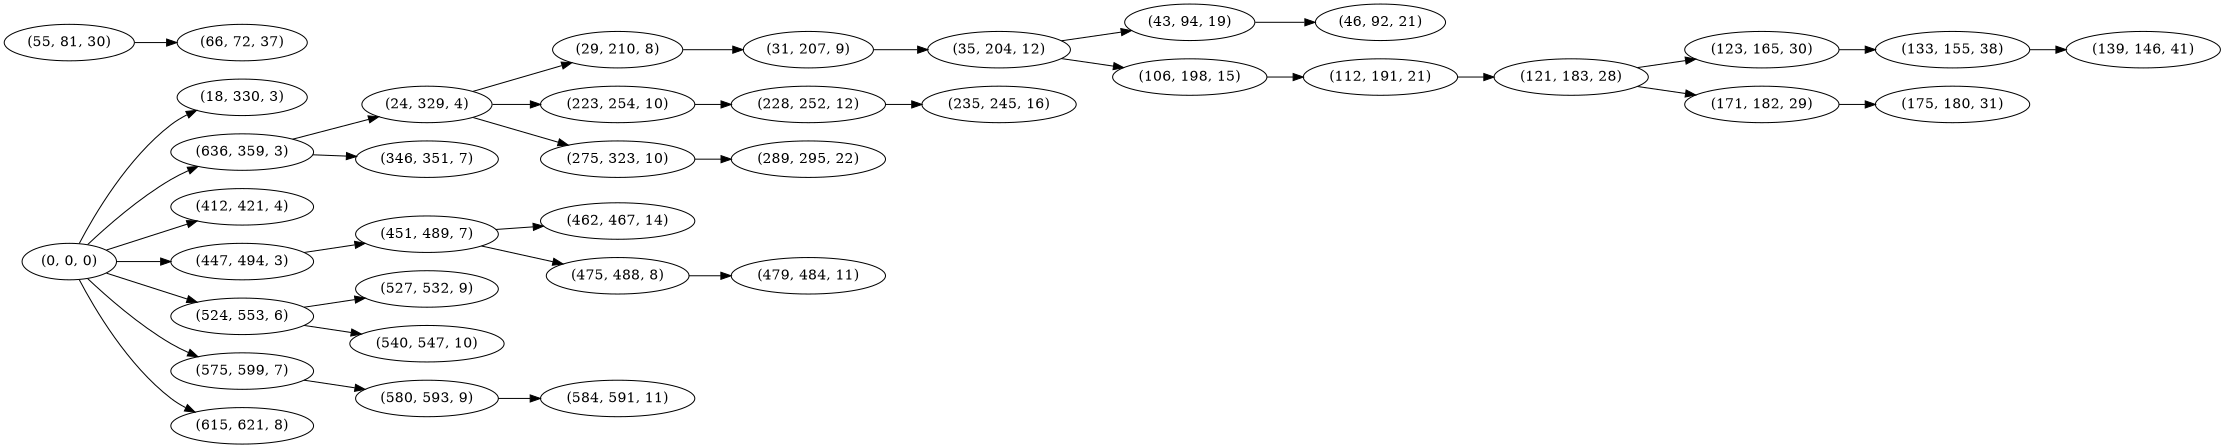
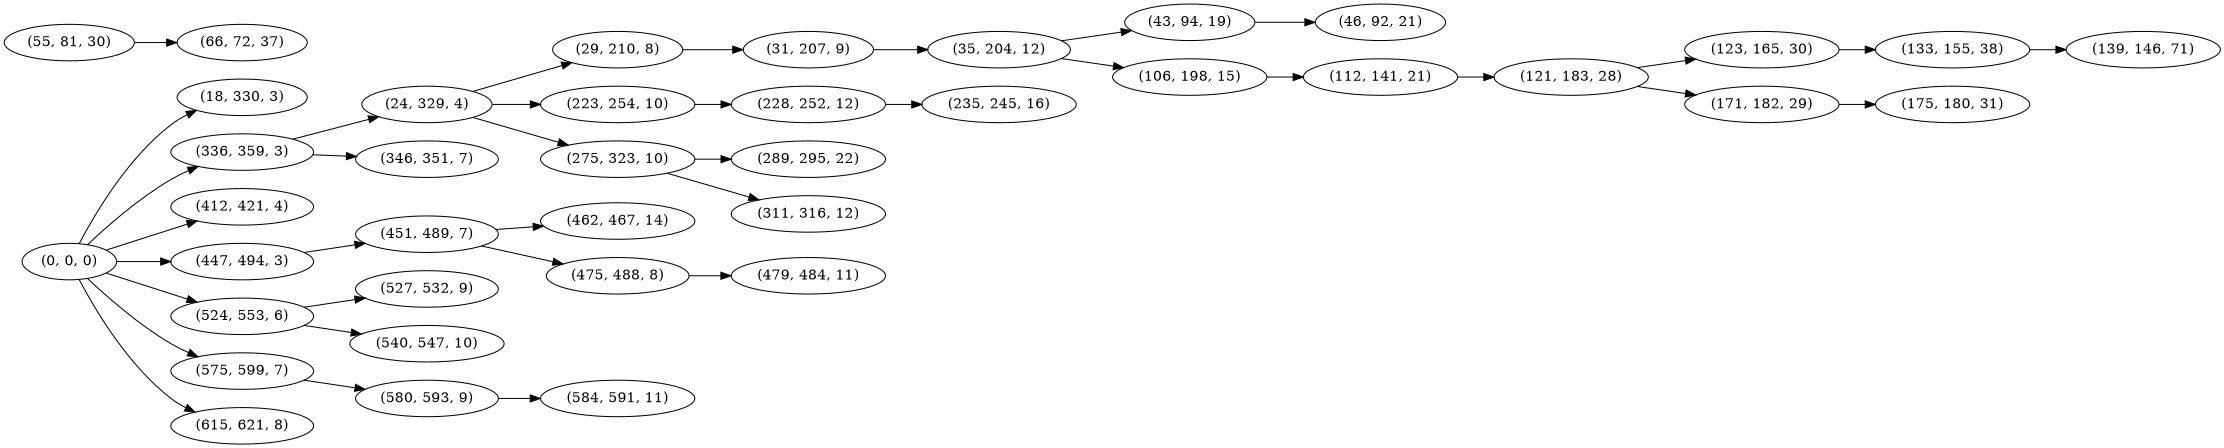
(2143, 50) -> (2143, 50)
(1381, 77) -> (1381, 77)
(242, 152) -> (242, 152)
none -> (808, 214)
